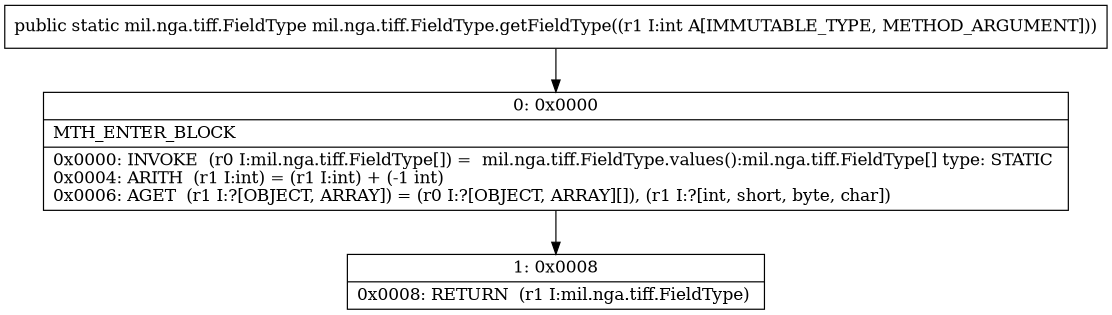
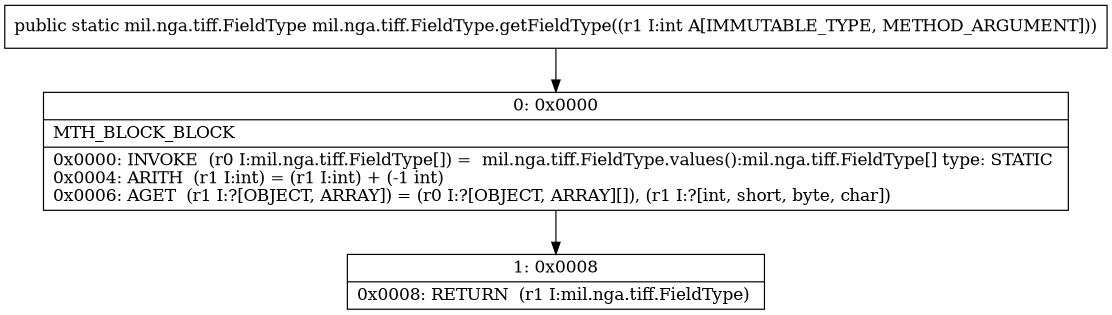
(145, 133) -> (144, 133)
